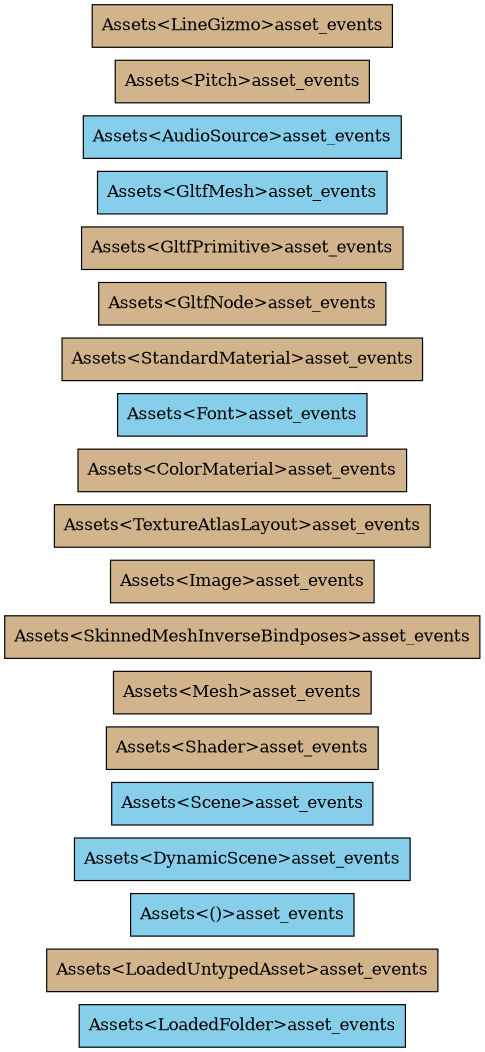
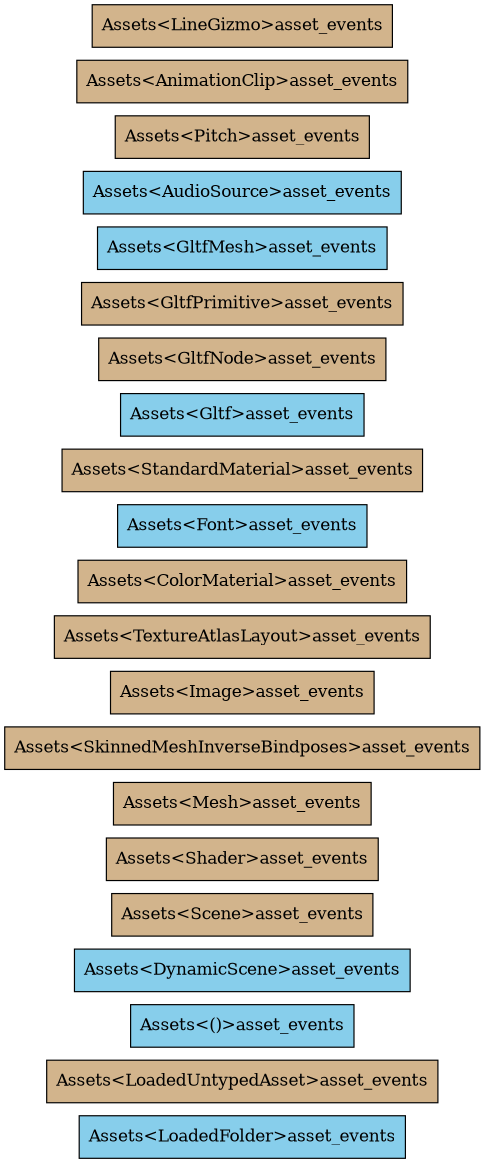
none -> (242, 82)
none -> (242, 415)
(242, 804) -> (242, 915)
